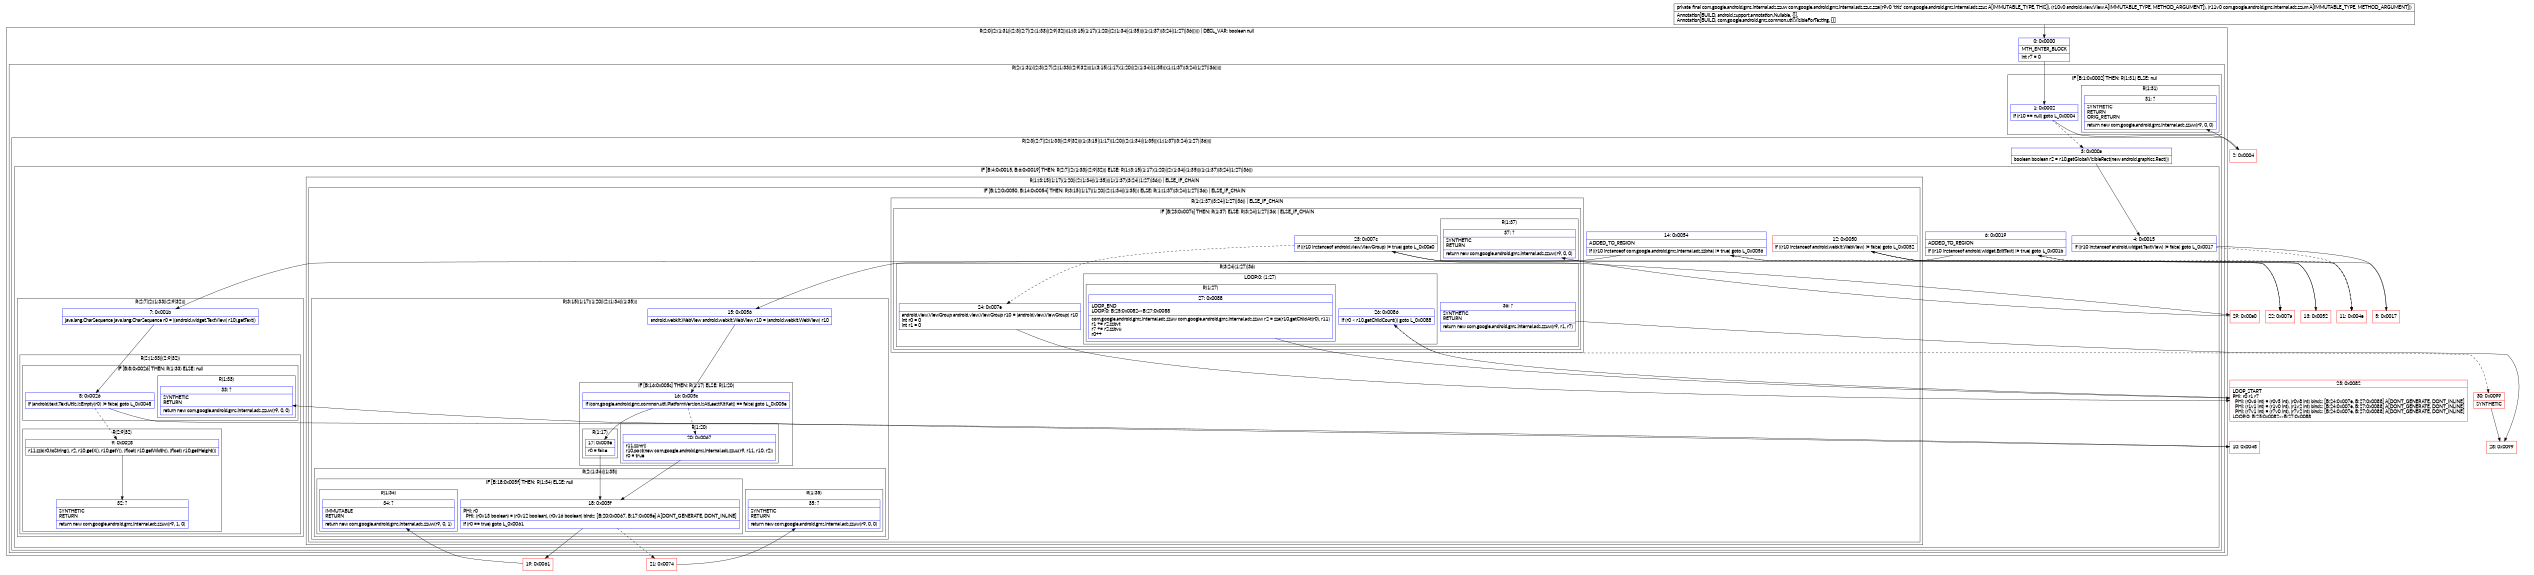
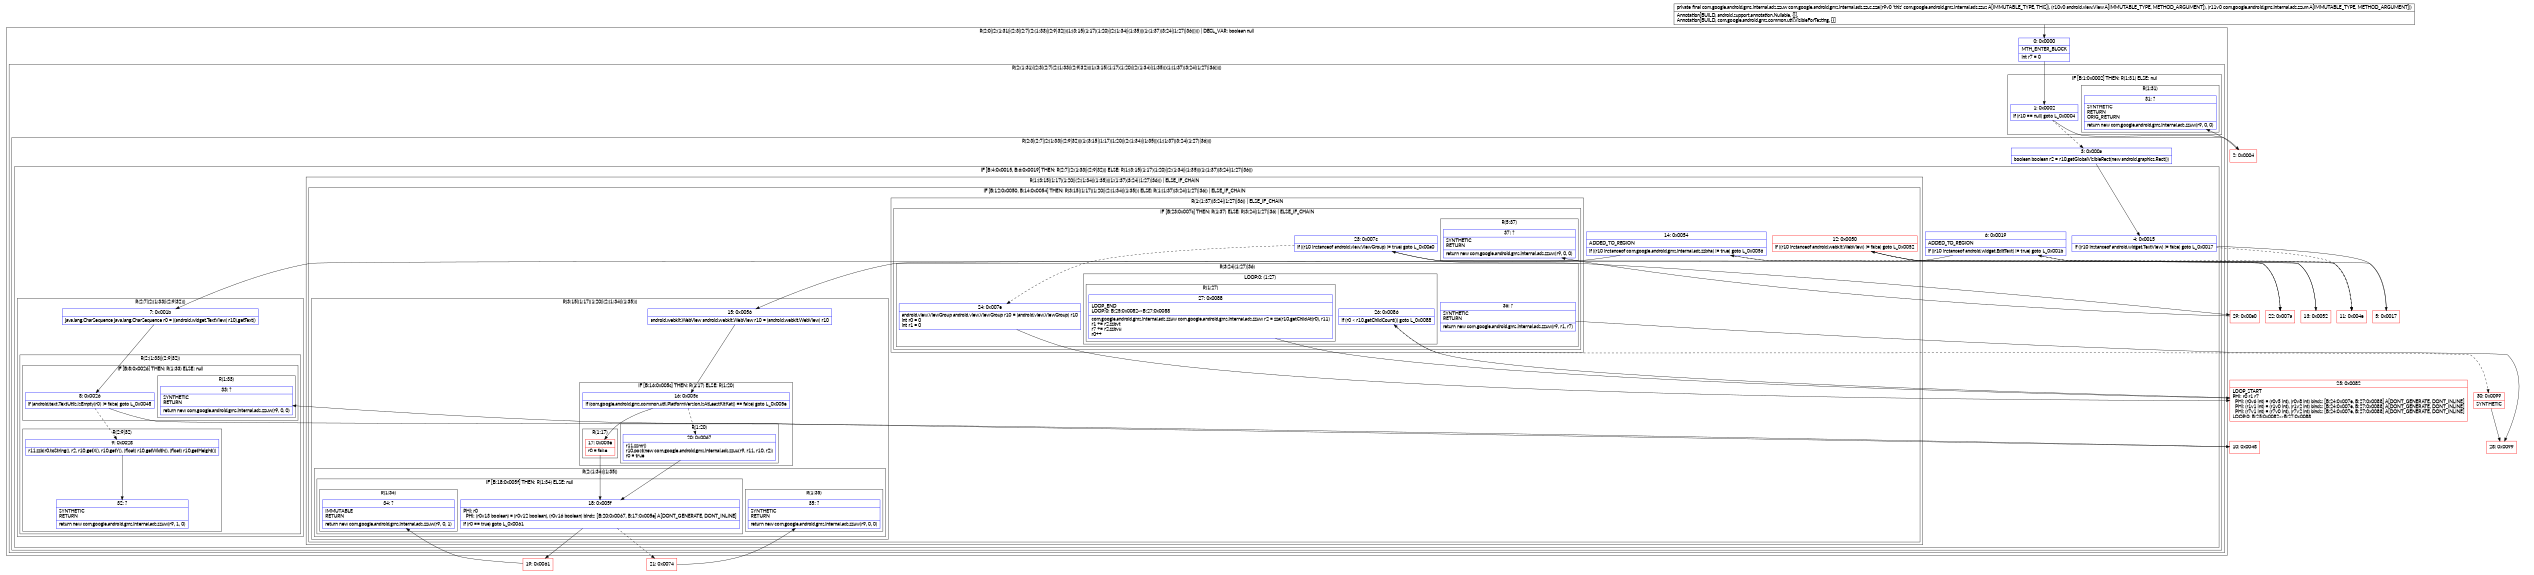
(1509, 223) -> (1509, 223)
(600, 447) -> (600, 447)
